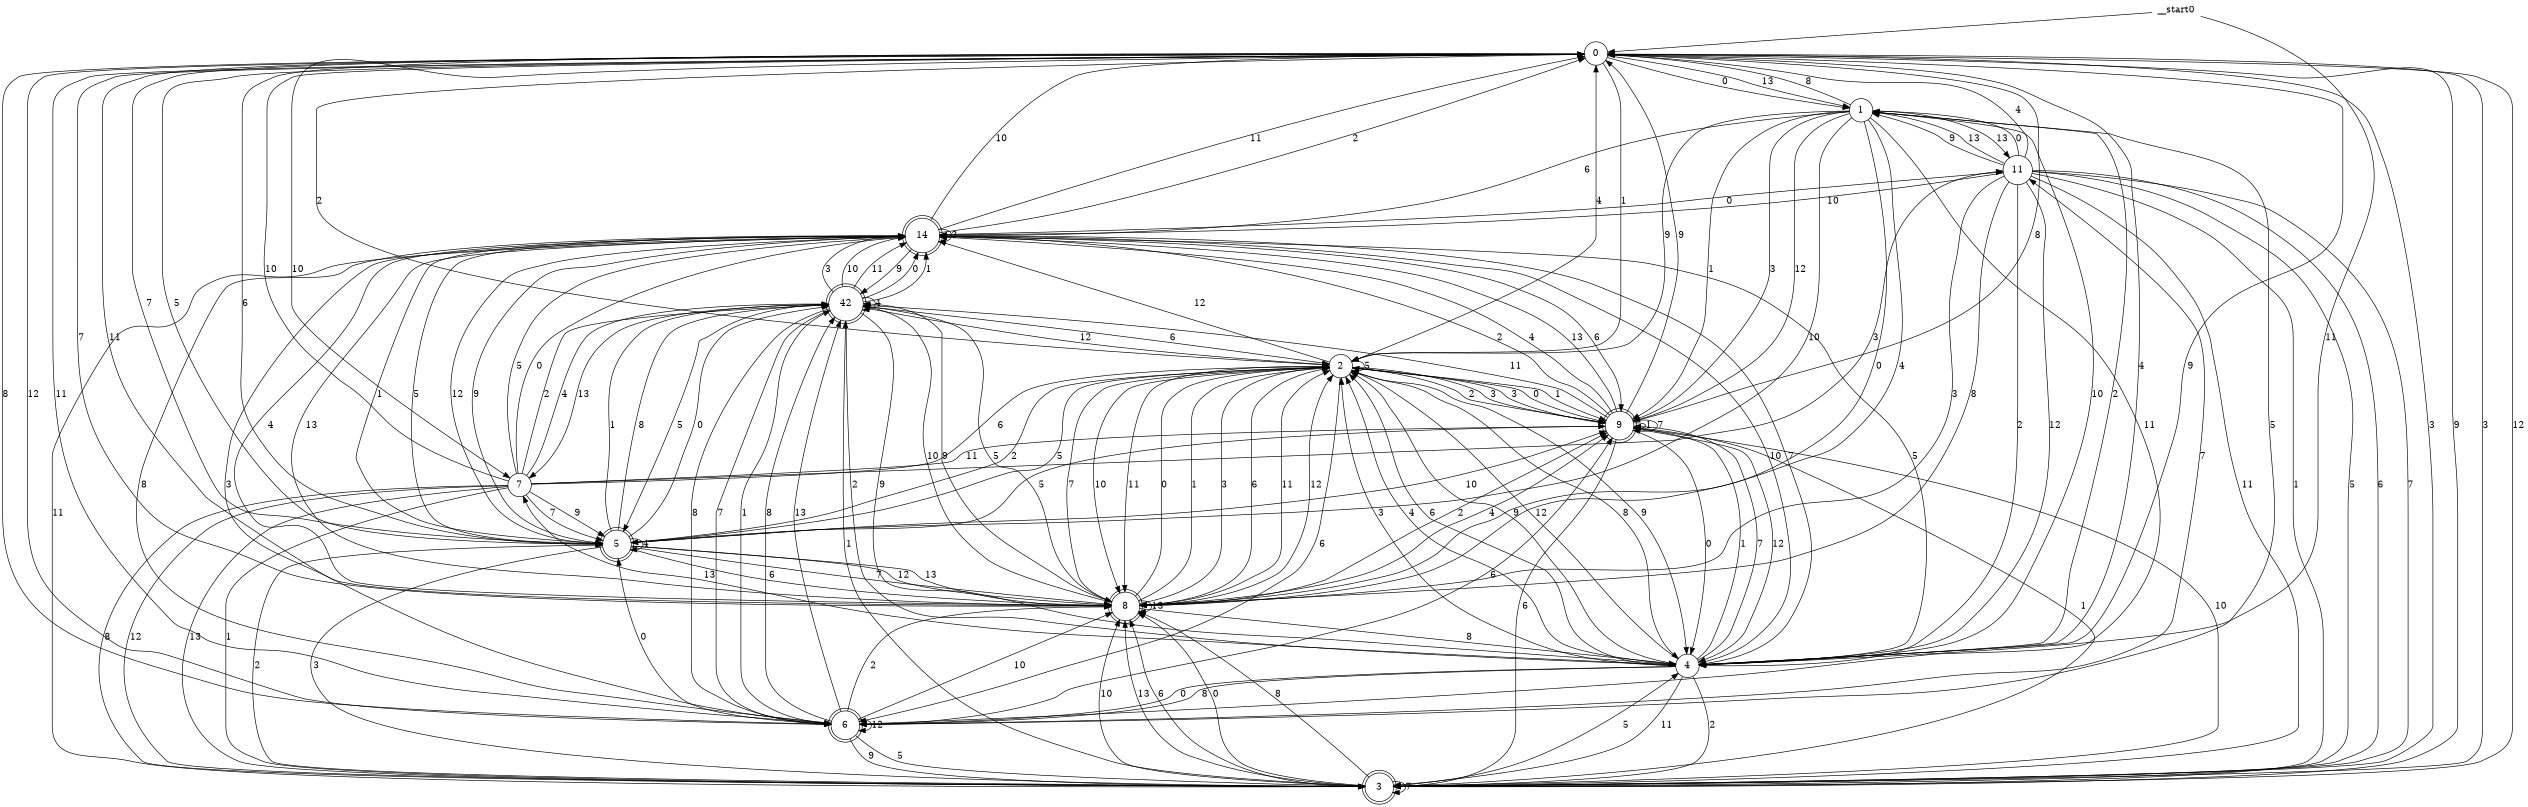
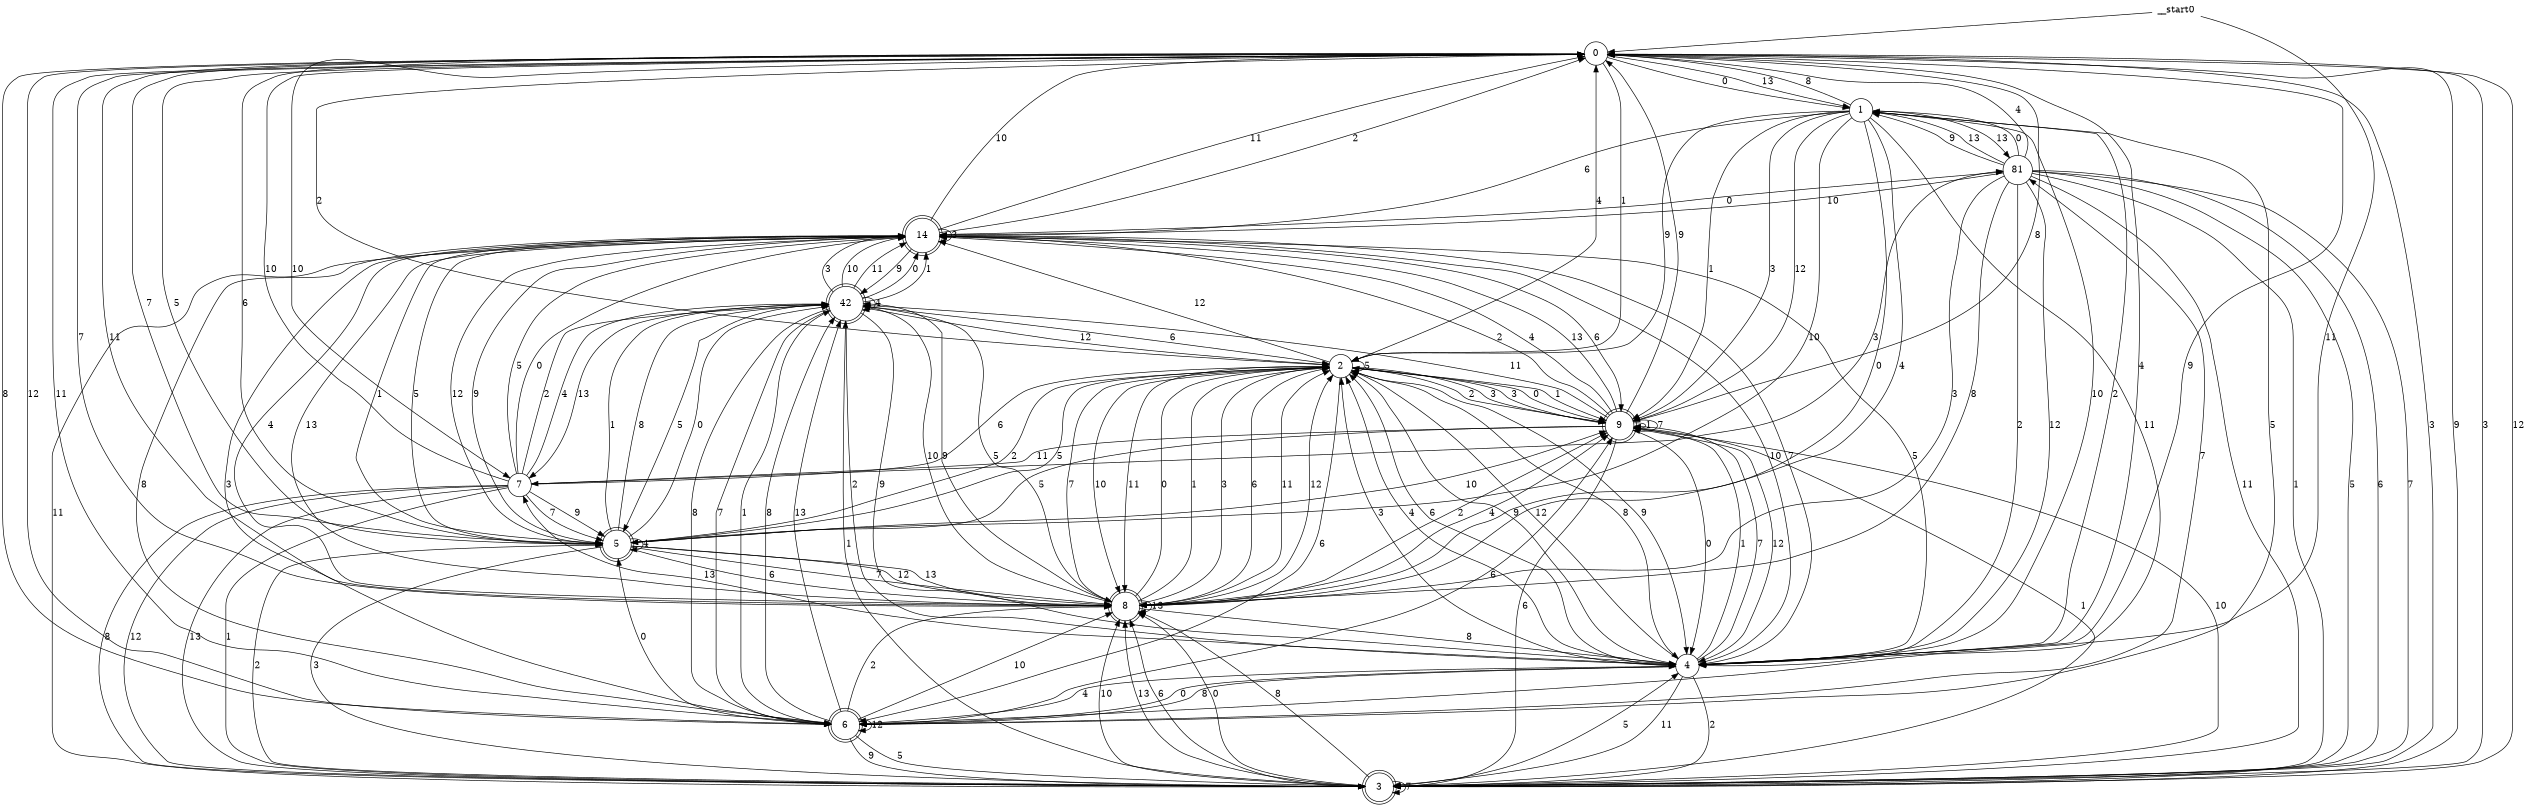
(2018, 170) -> (2018, 170)
(1036, 443) -> (1043, 451)
none -> (1261, 675)
